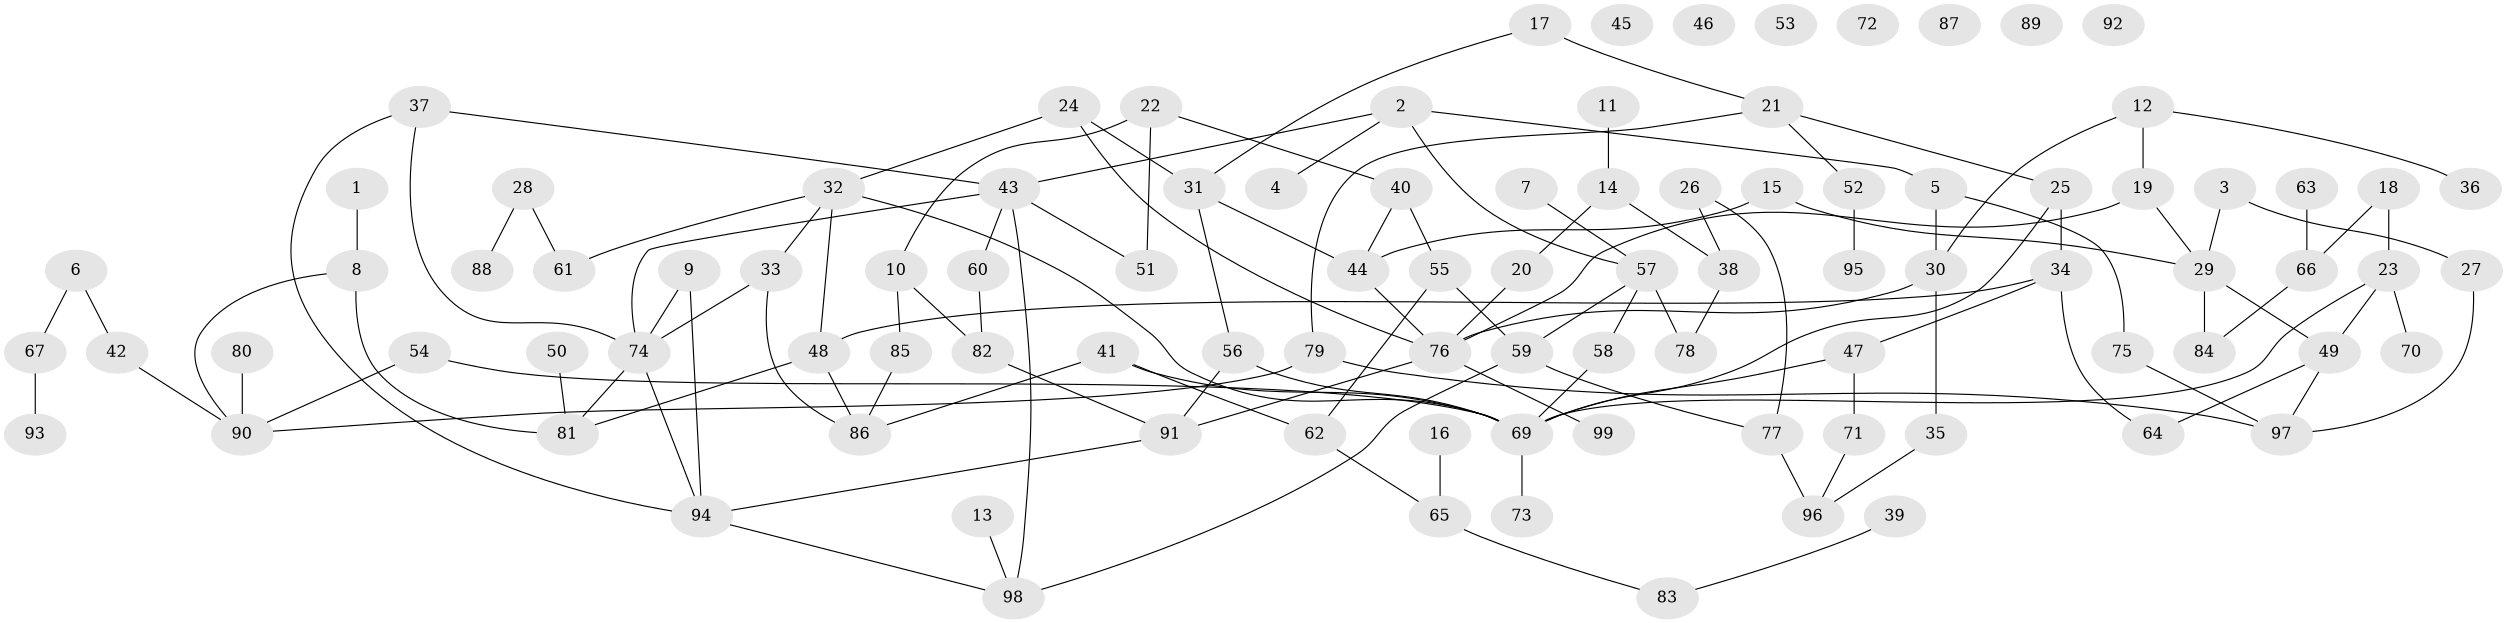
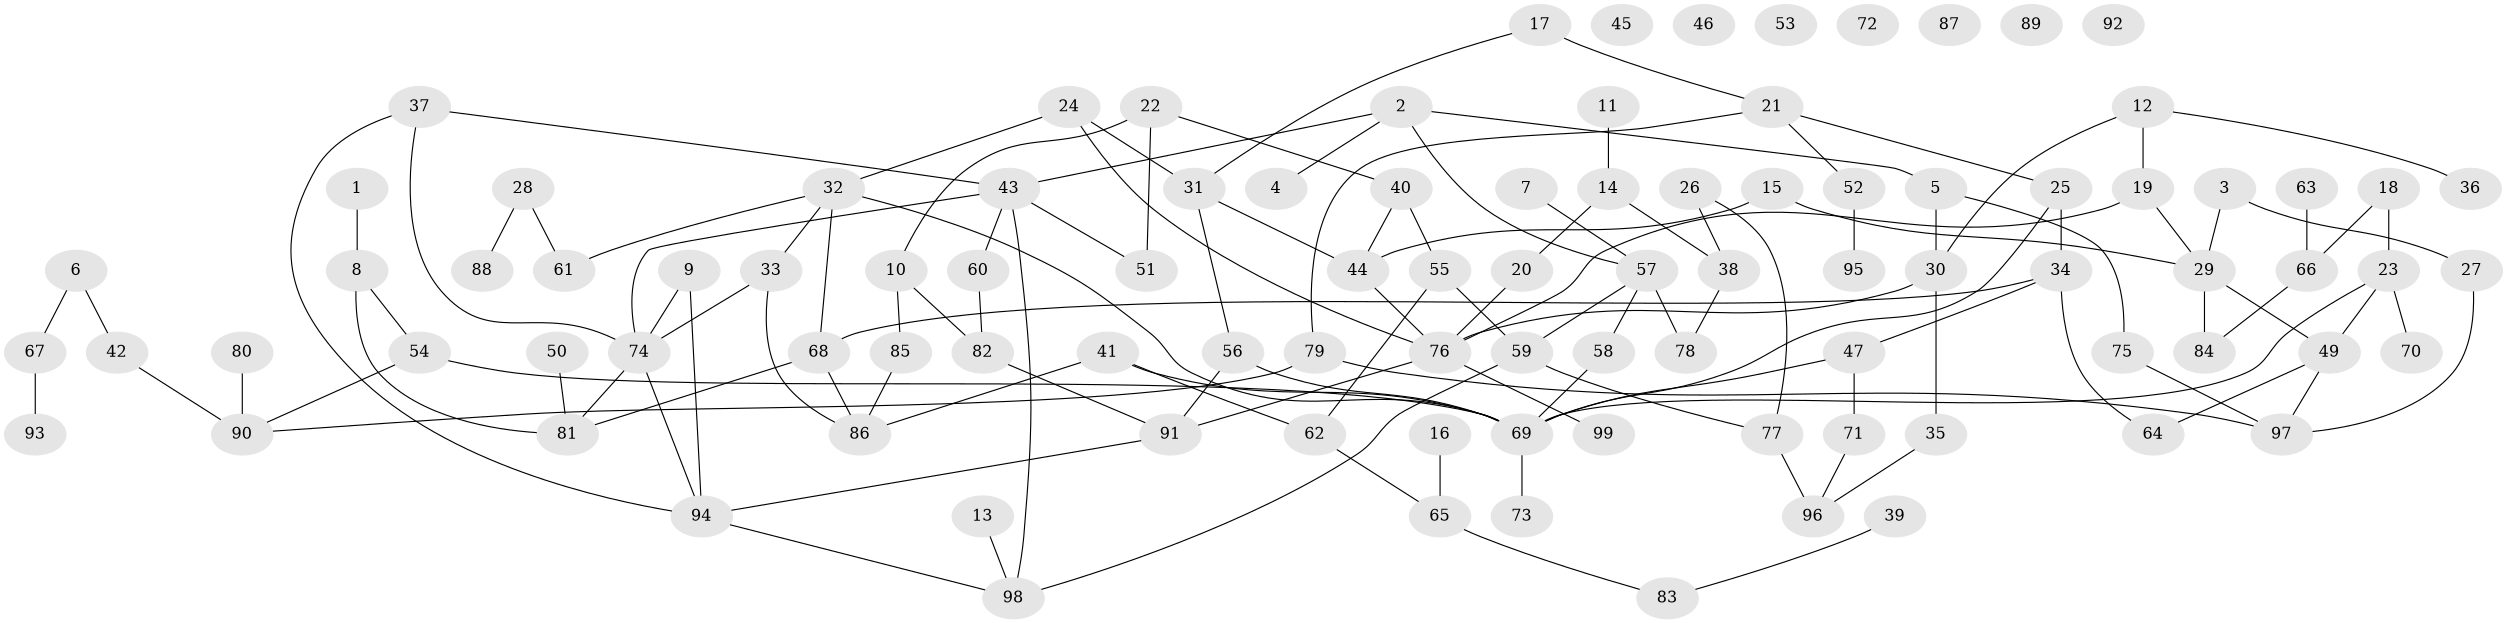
(217, 315) -> (388, 312)
(819, 353) -> (819, 353)
